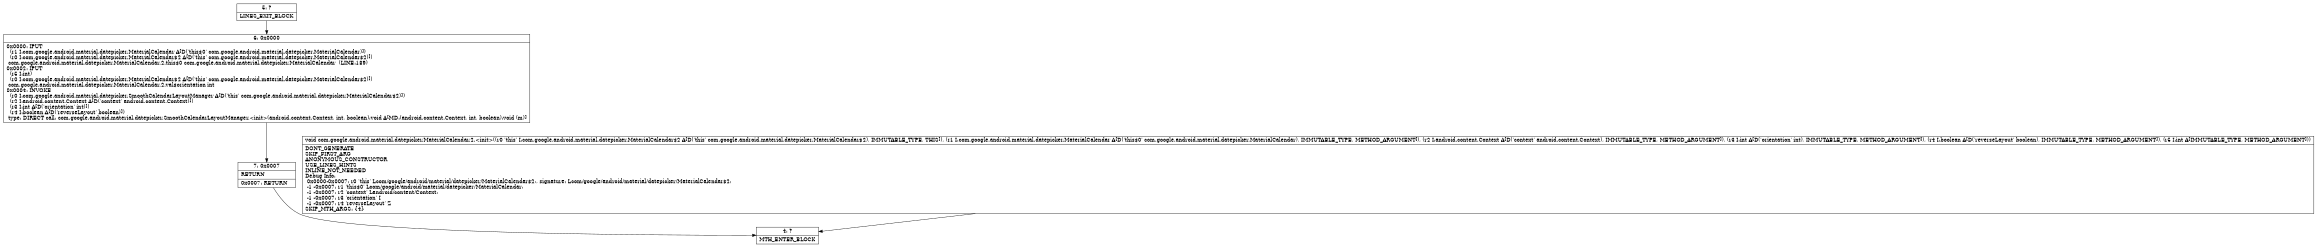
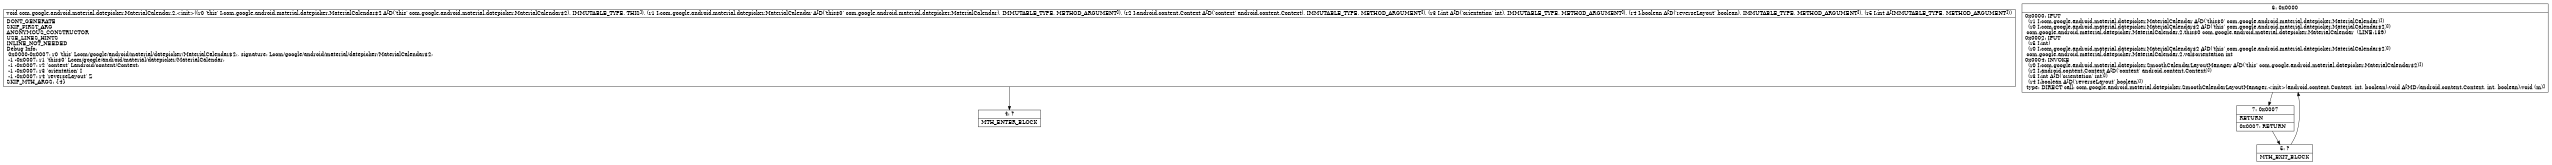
(267, 16) -> (2285, 157)
(506, 232) -> (2275, 136)
